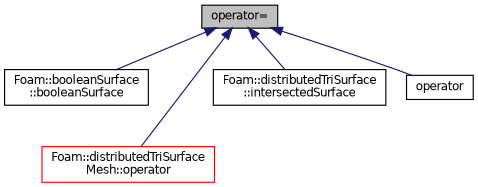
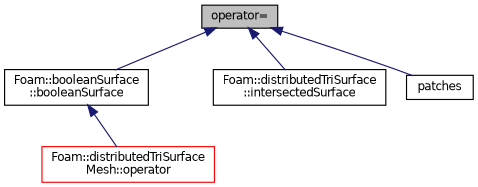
(440, 87) -> (440, 87)
(183, 92) -> (106, 131)
